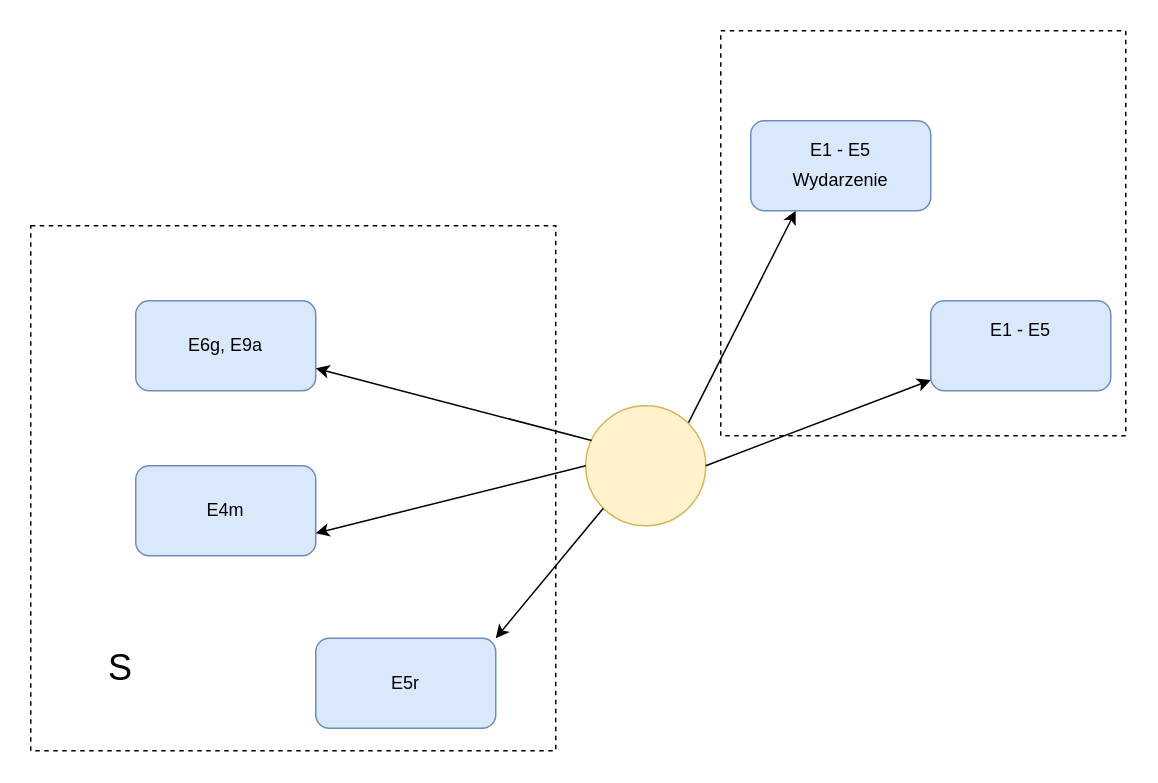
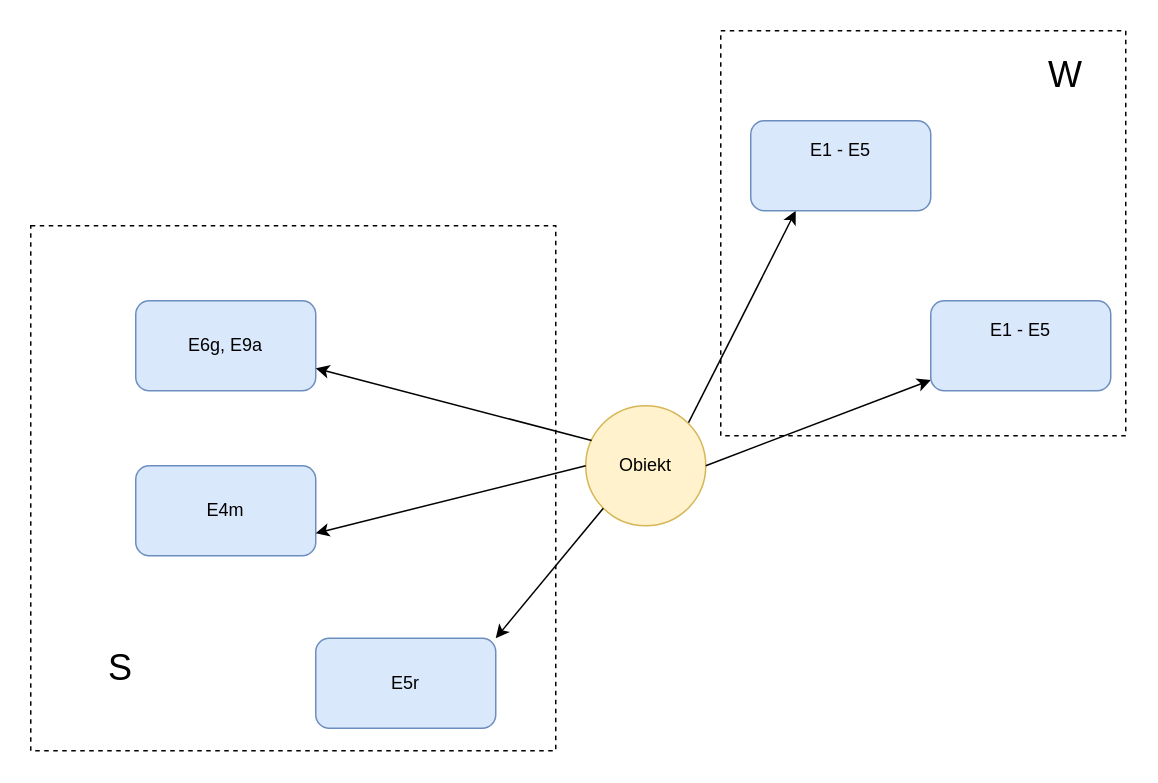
none -> (1066, 76)
(841, 181) -> none
none -> (646, 466)
